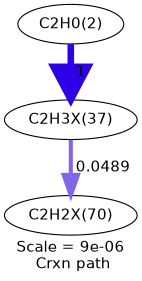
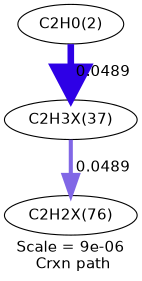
(78, 72) -> (101, 72)
(71, 215) -> (71, 215)
